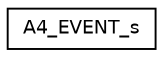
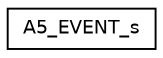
(82, 29) -> (82, 29)
